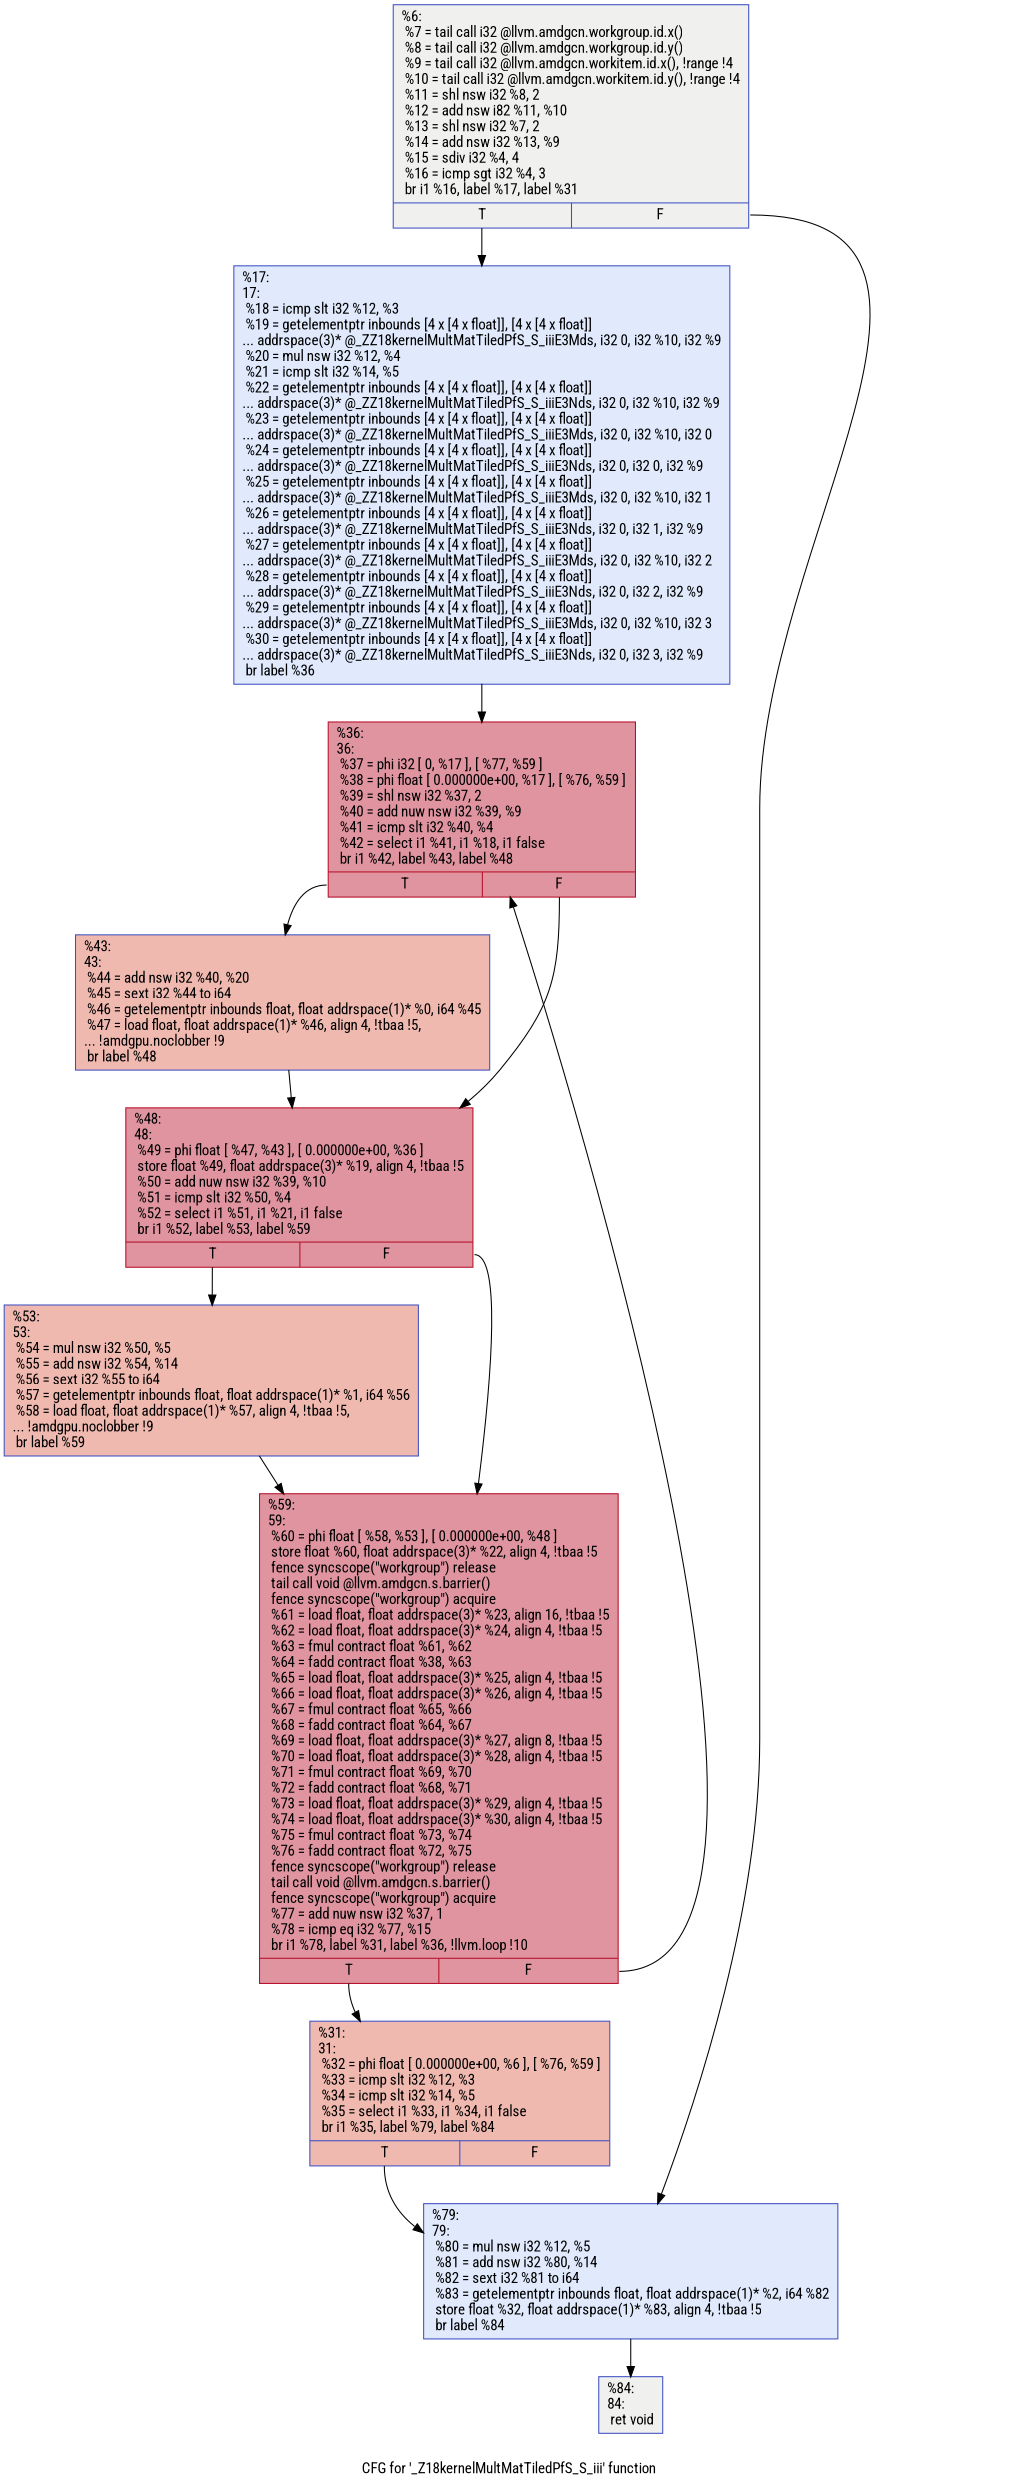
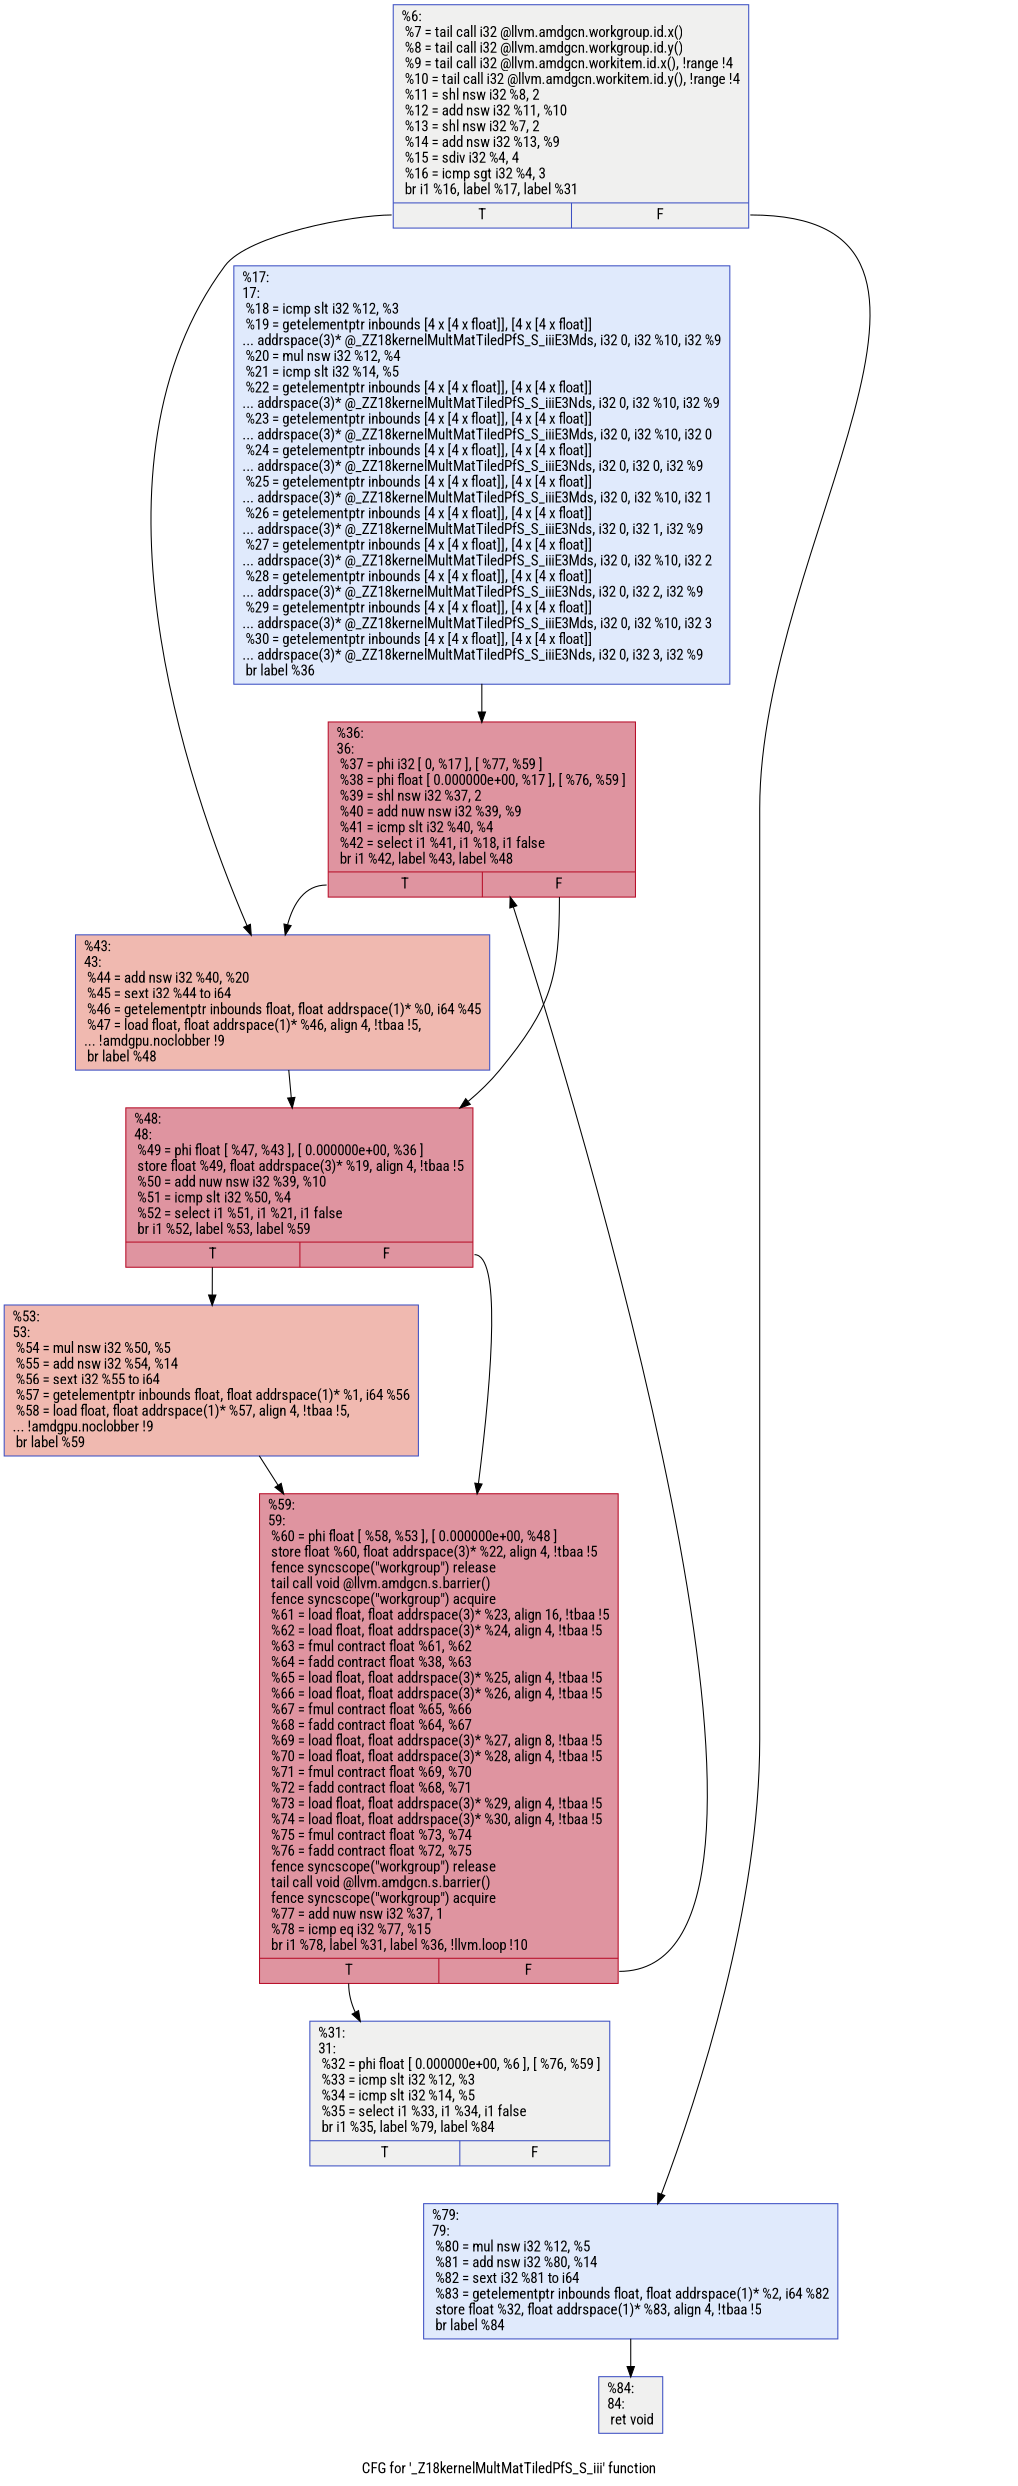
(484, 111) -> (484, 111)
(482, 242) -> (152, 507)
(460, 2094) -> (460, 2094)
(392, 2200) -> none
